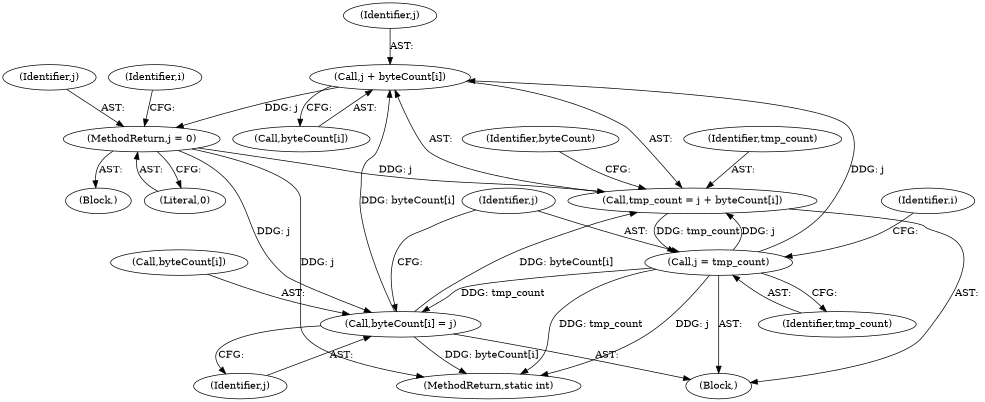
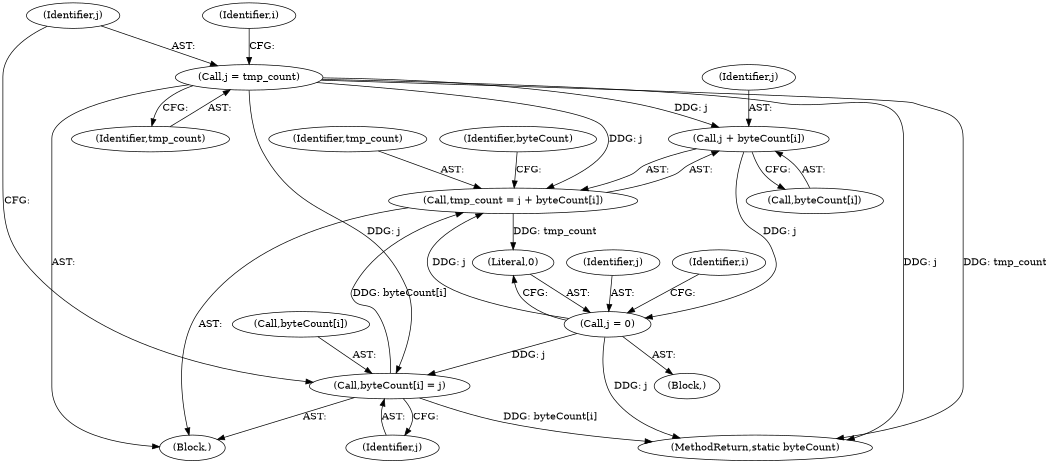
(142, 139) -> (608, 324)
(360, 204) -> none
(654, 231) -> (513, 228)
(503, 293) -> (384, 232)
(489, 386) -> (755, 448)
